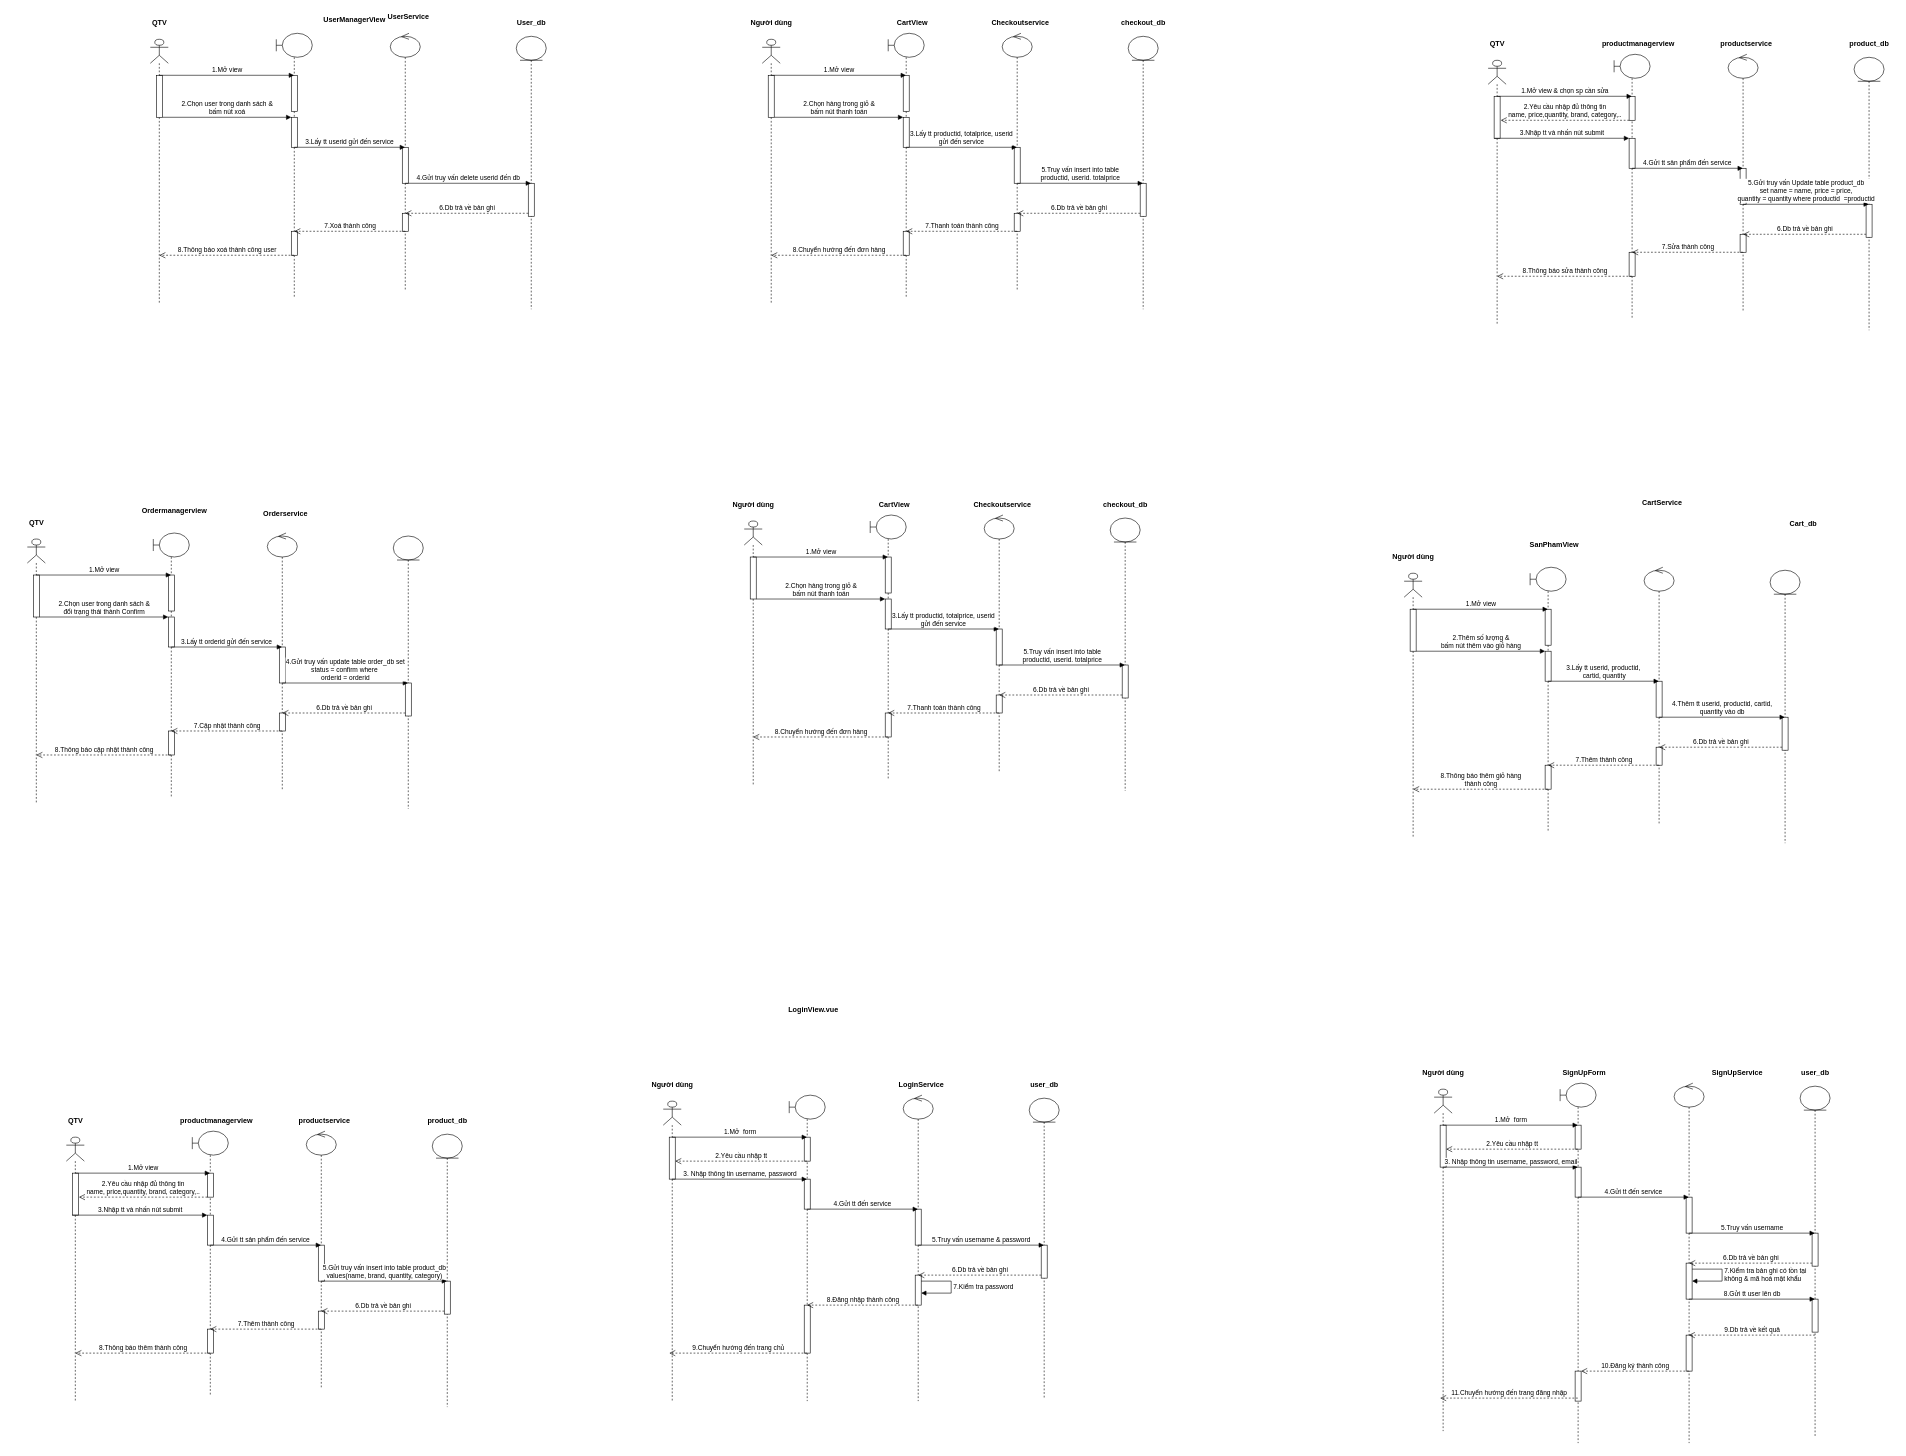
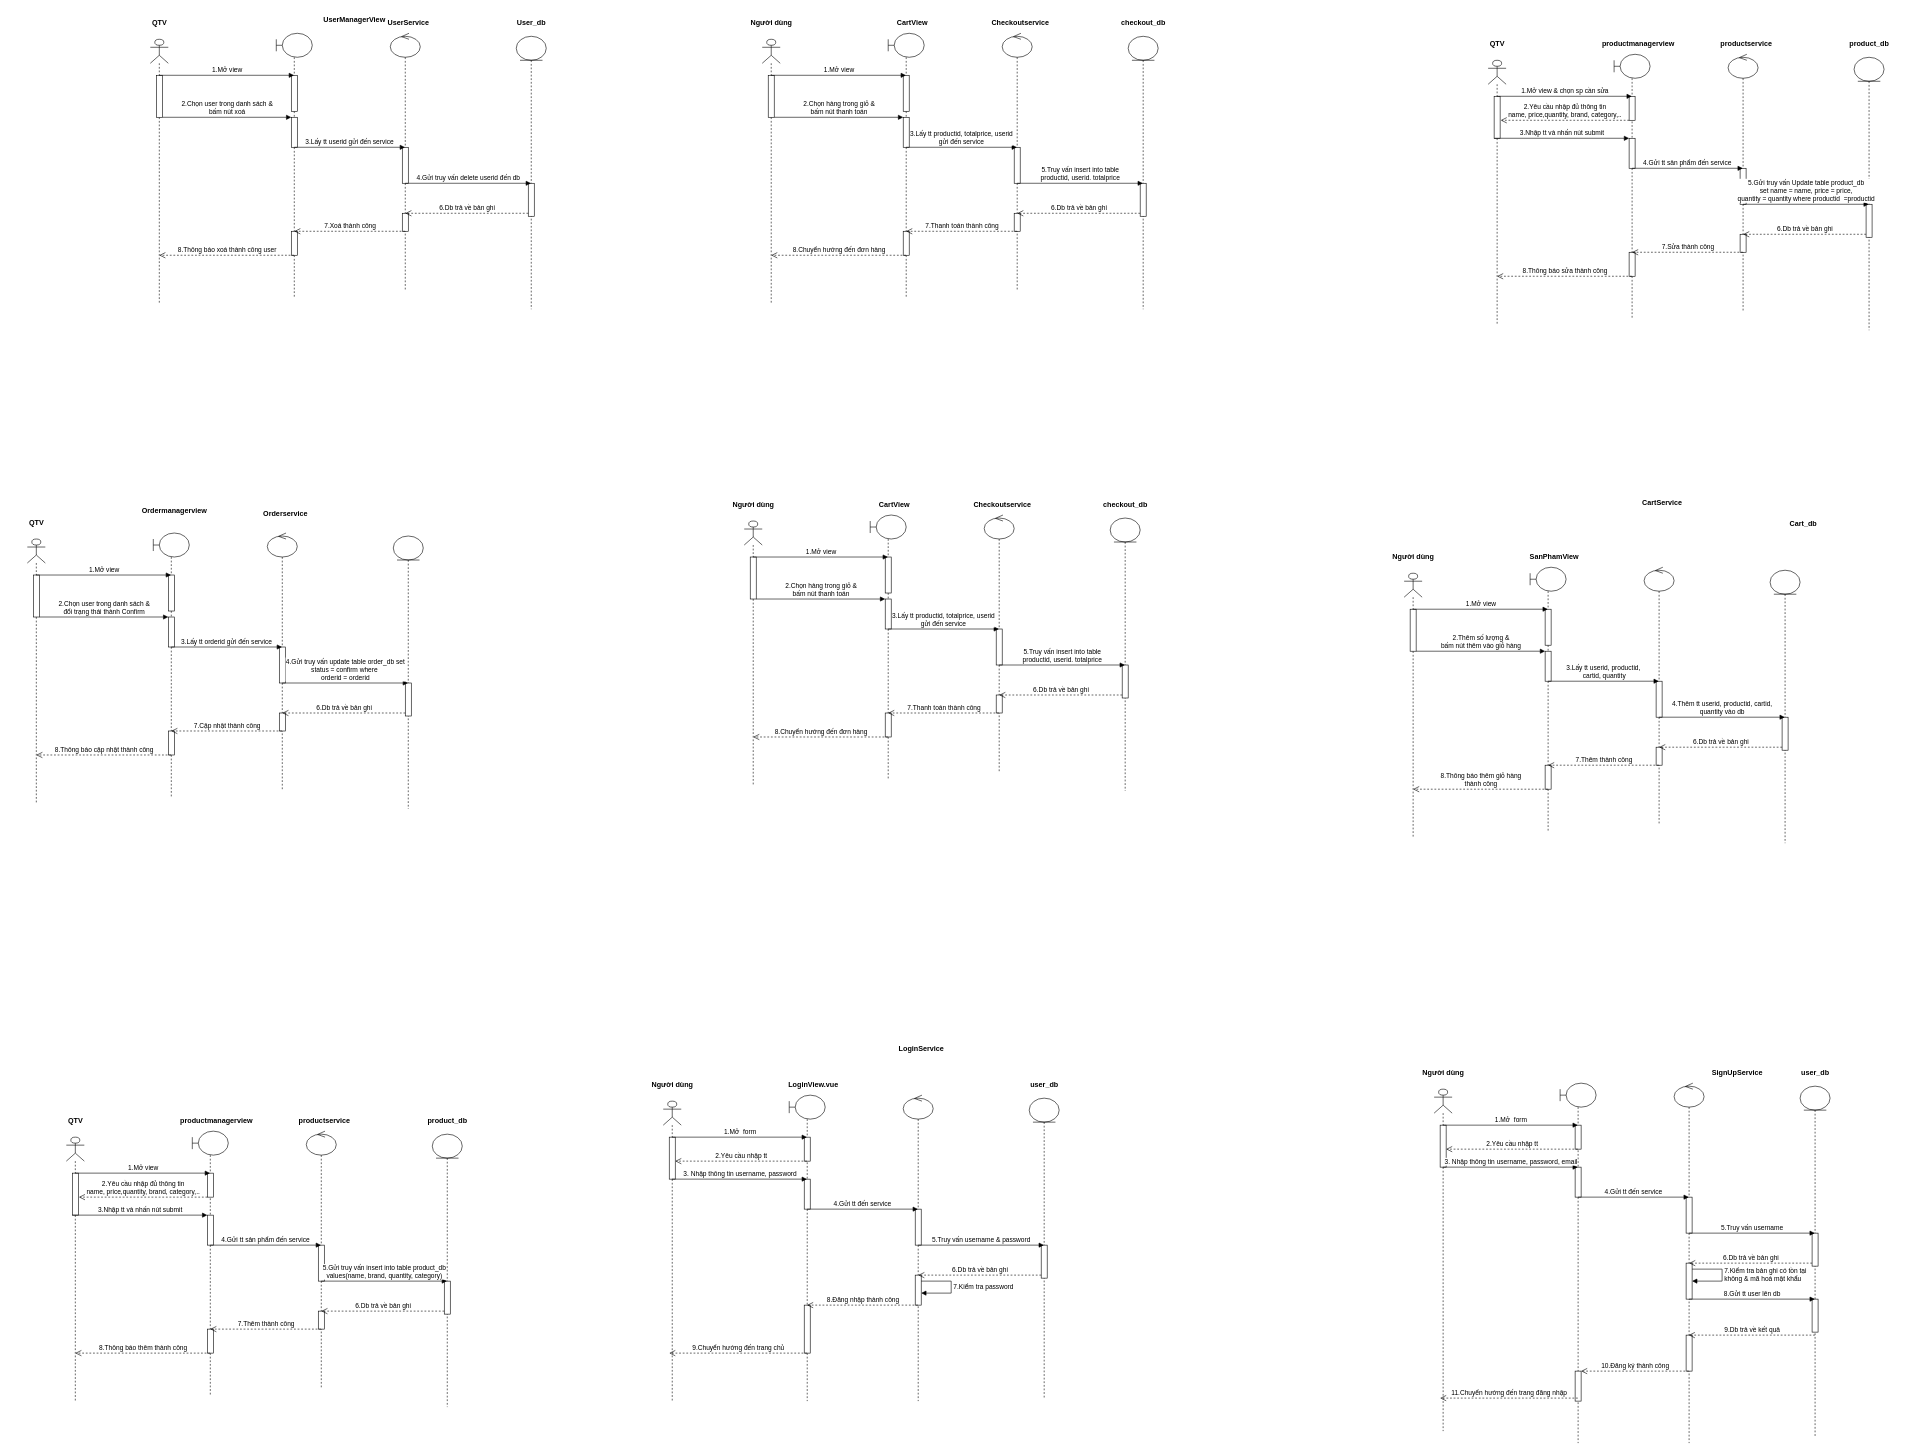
(408, 17) -> (408, 23)
(1554, 545) -> (1554, 557)
(813, 1010) -> (813, 1085)
(1584, 1073) -> none
(921, 1085) -> (921, 1049)
